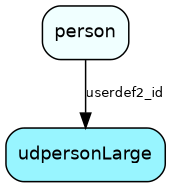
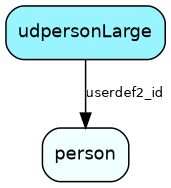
(86, 86) -> (86, 86)
